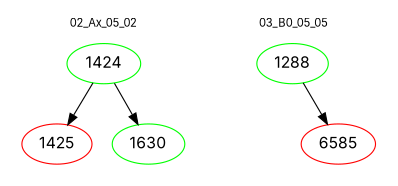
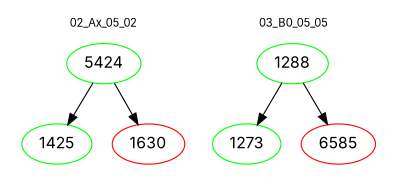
(104, 64) -> (104, 64)
(57, 144) -> (57, 144)
(149, 144) -> (149, 144)
none -> (247, 144)
